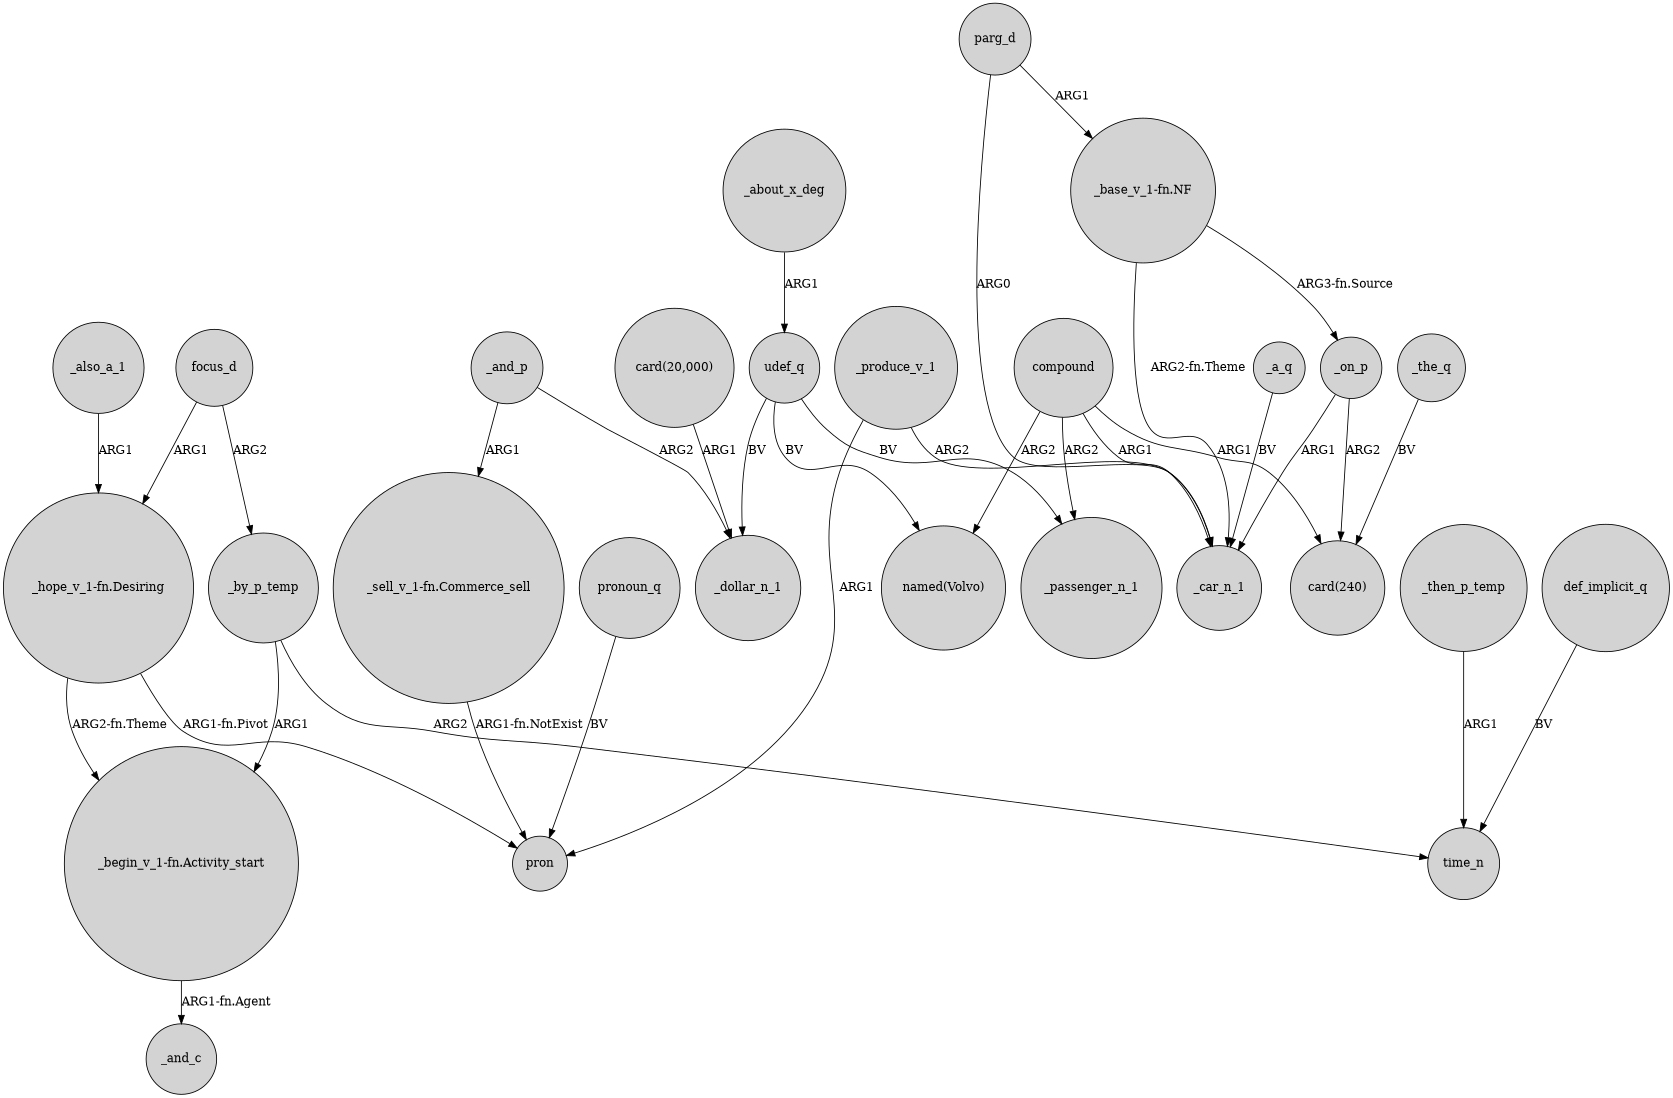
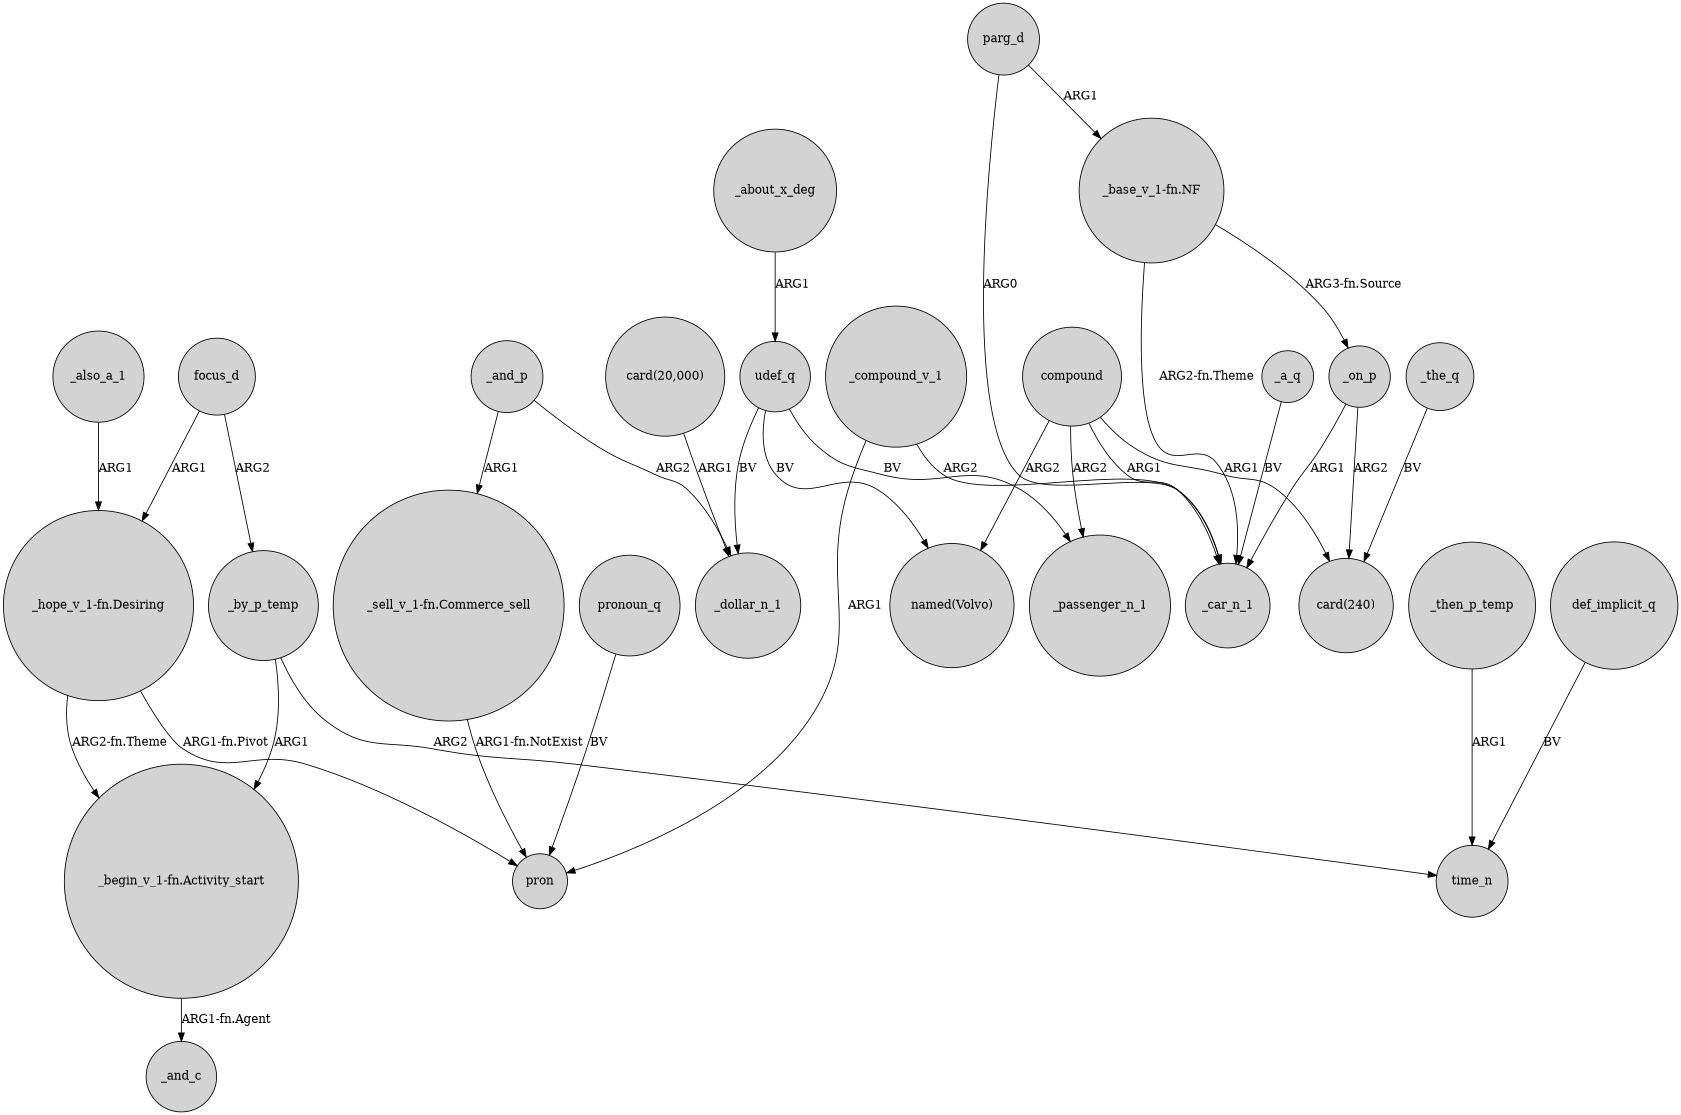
(896, 368) -> (896, 377)
